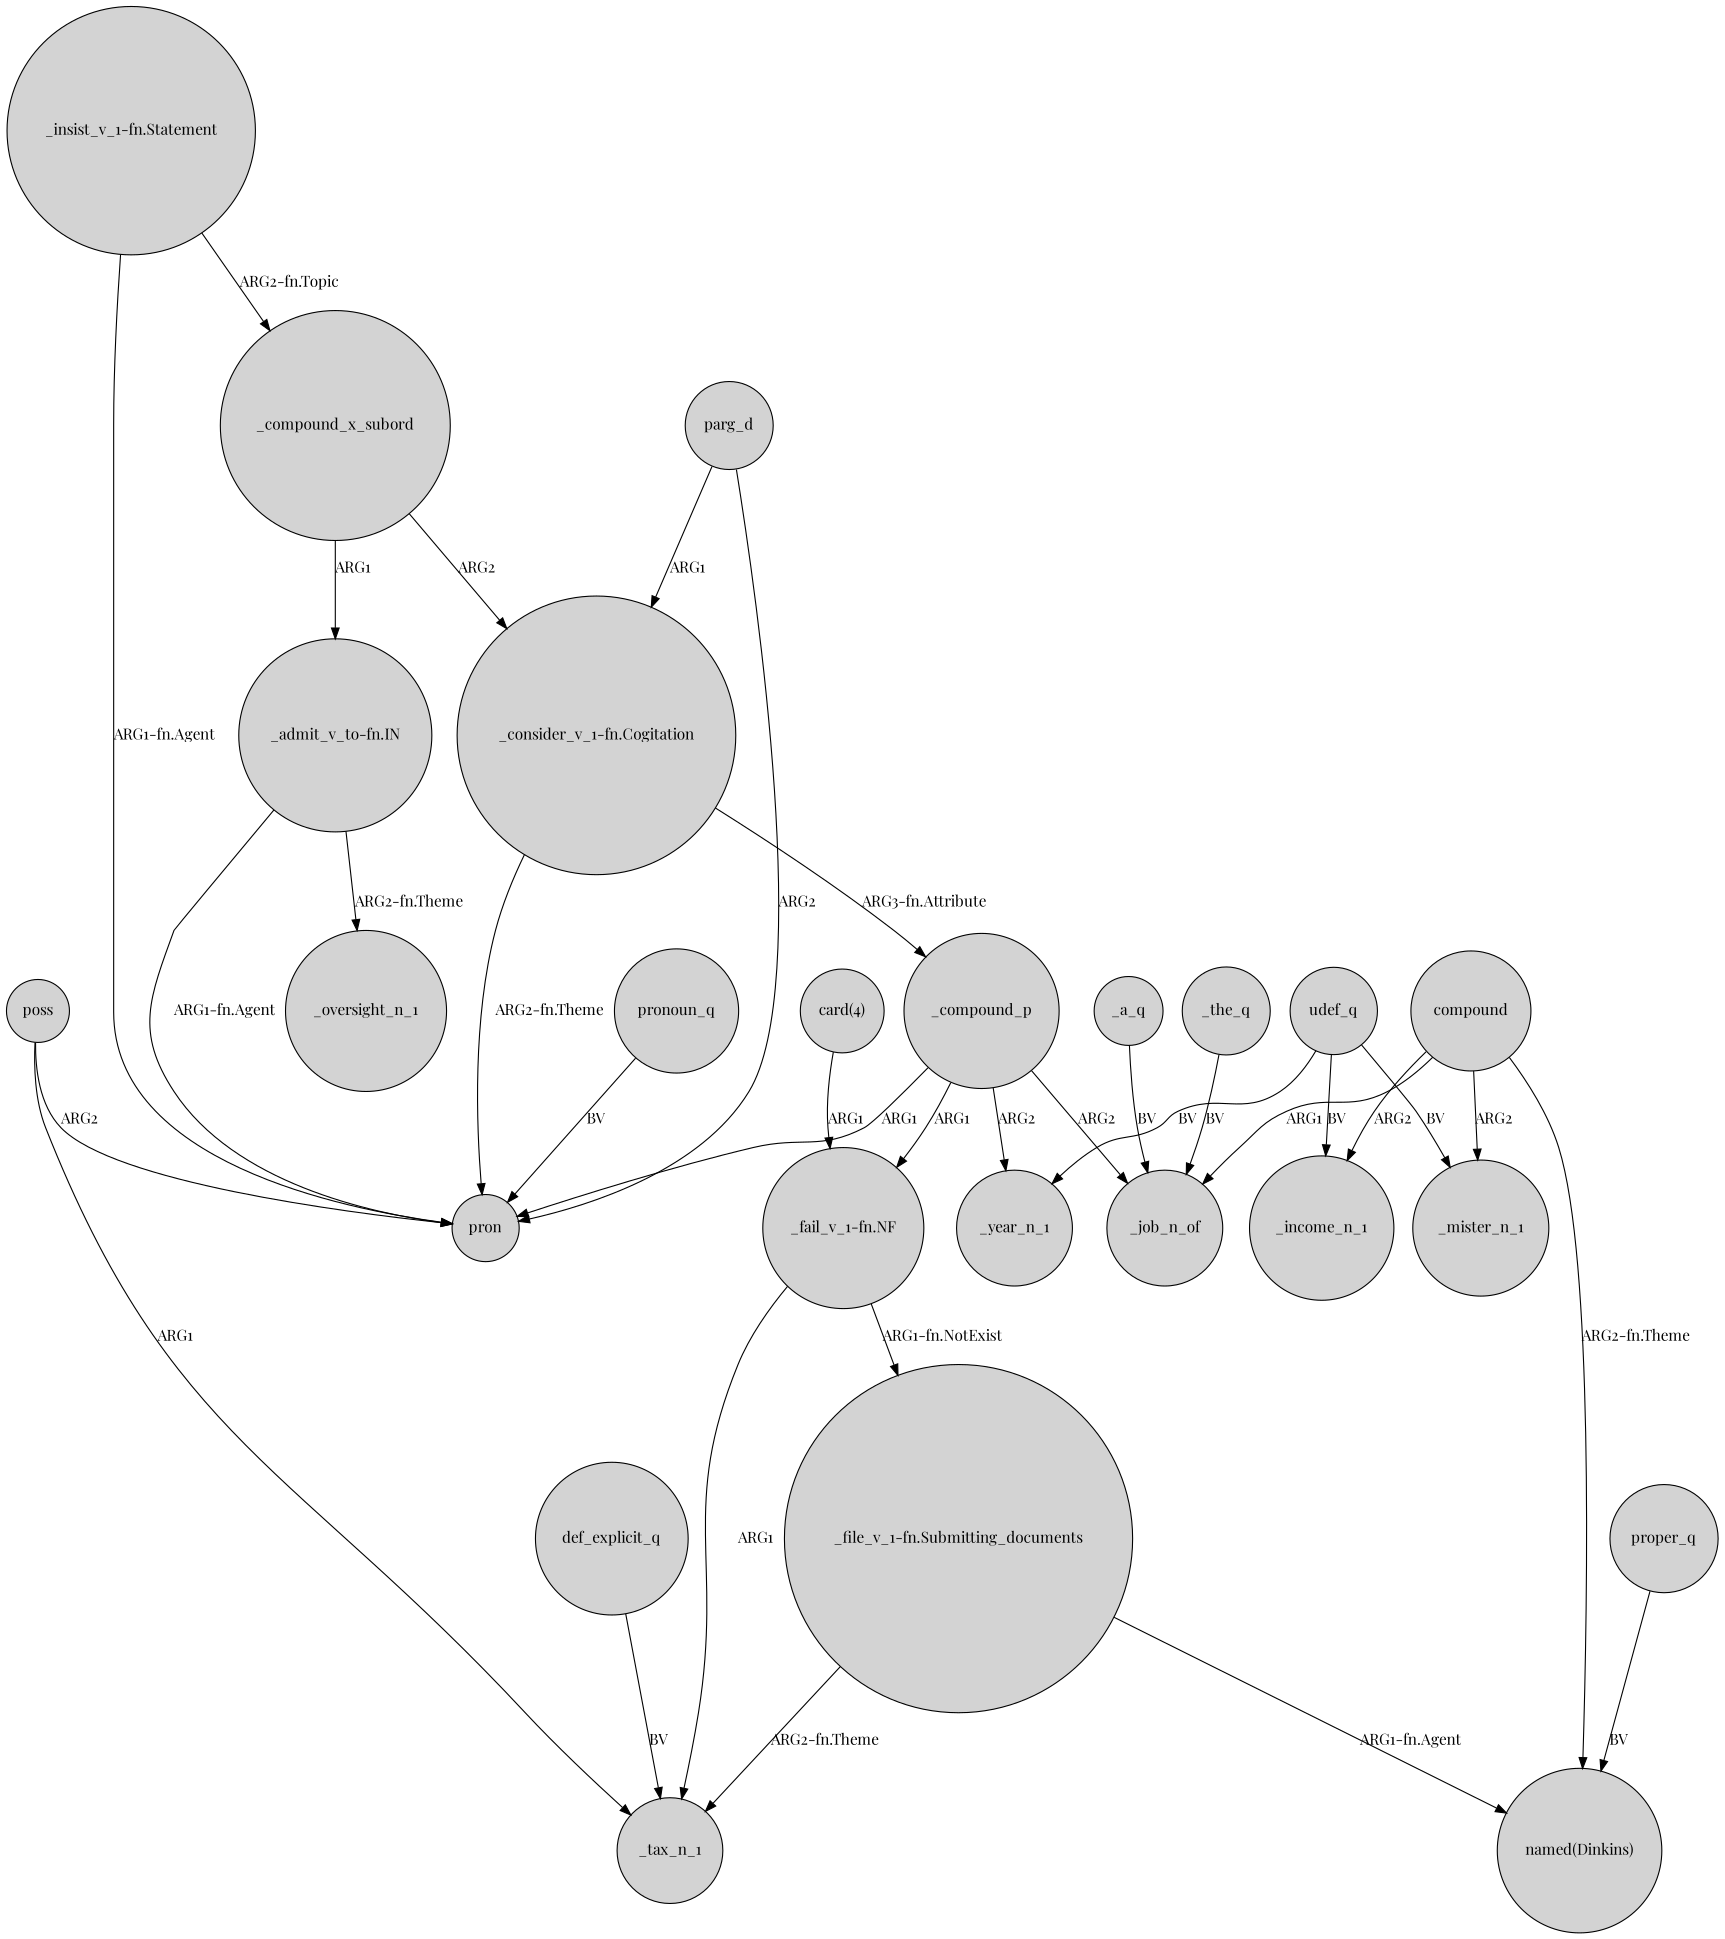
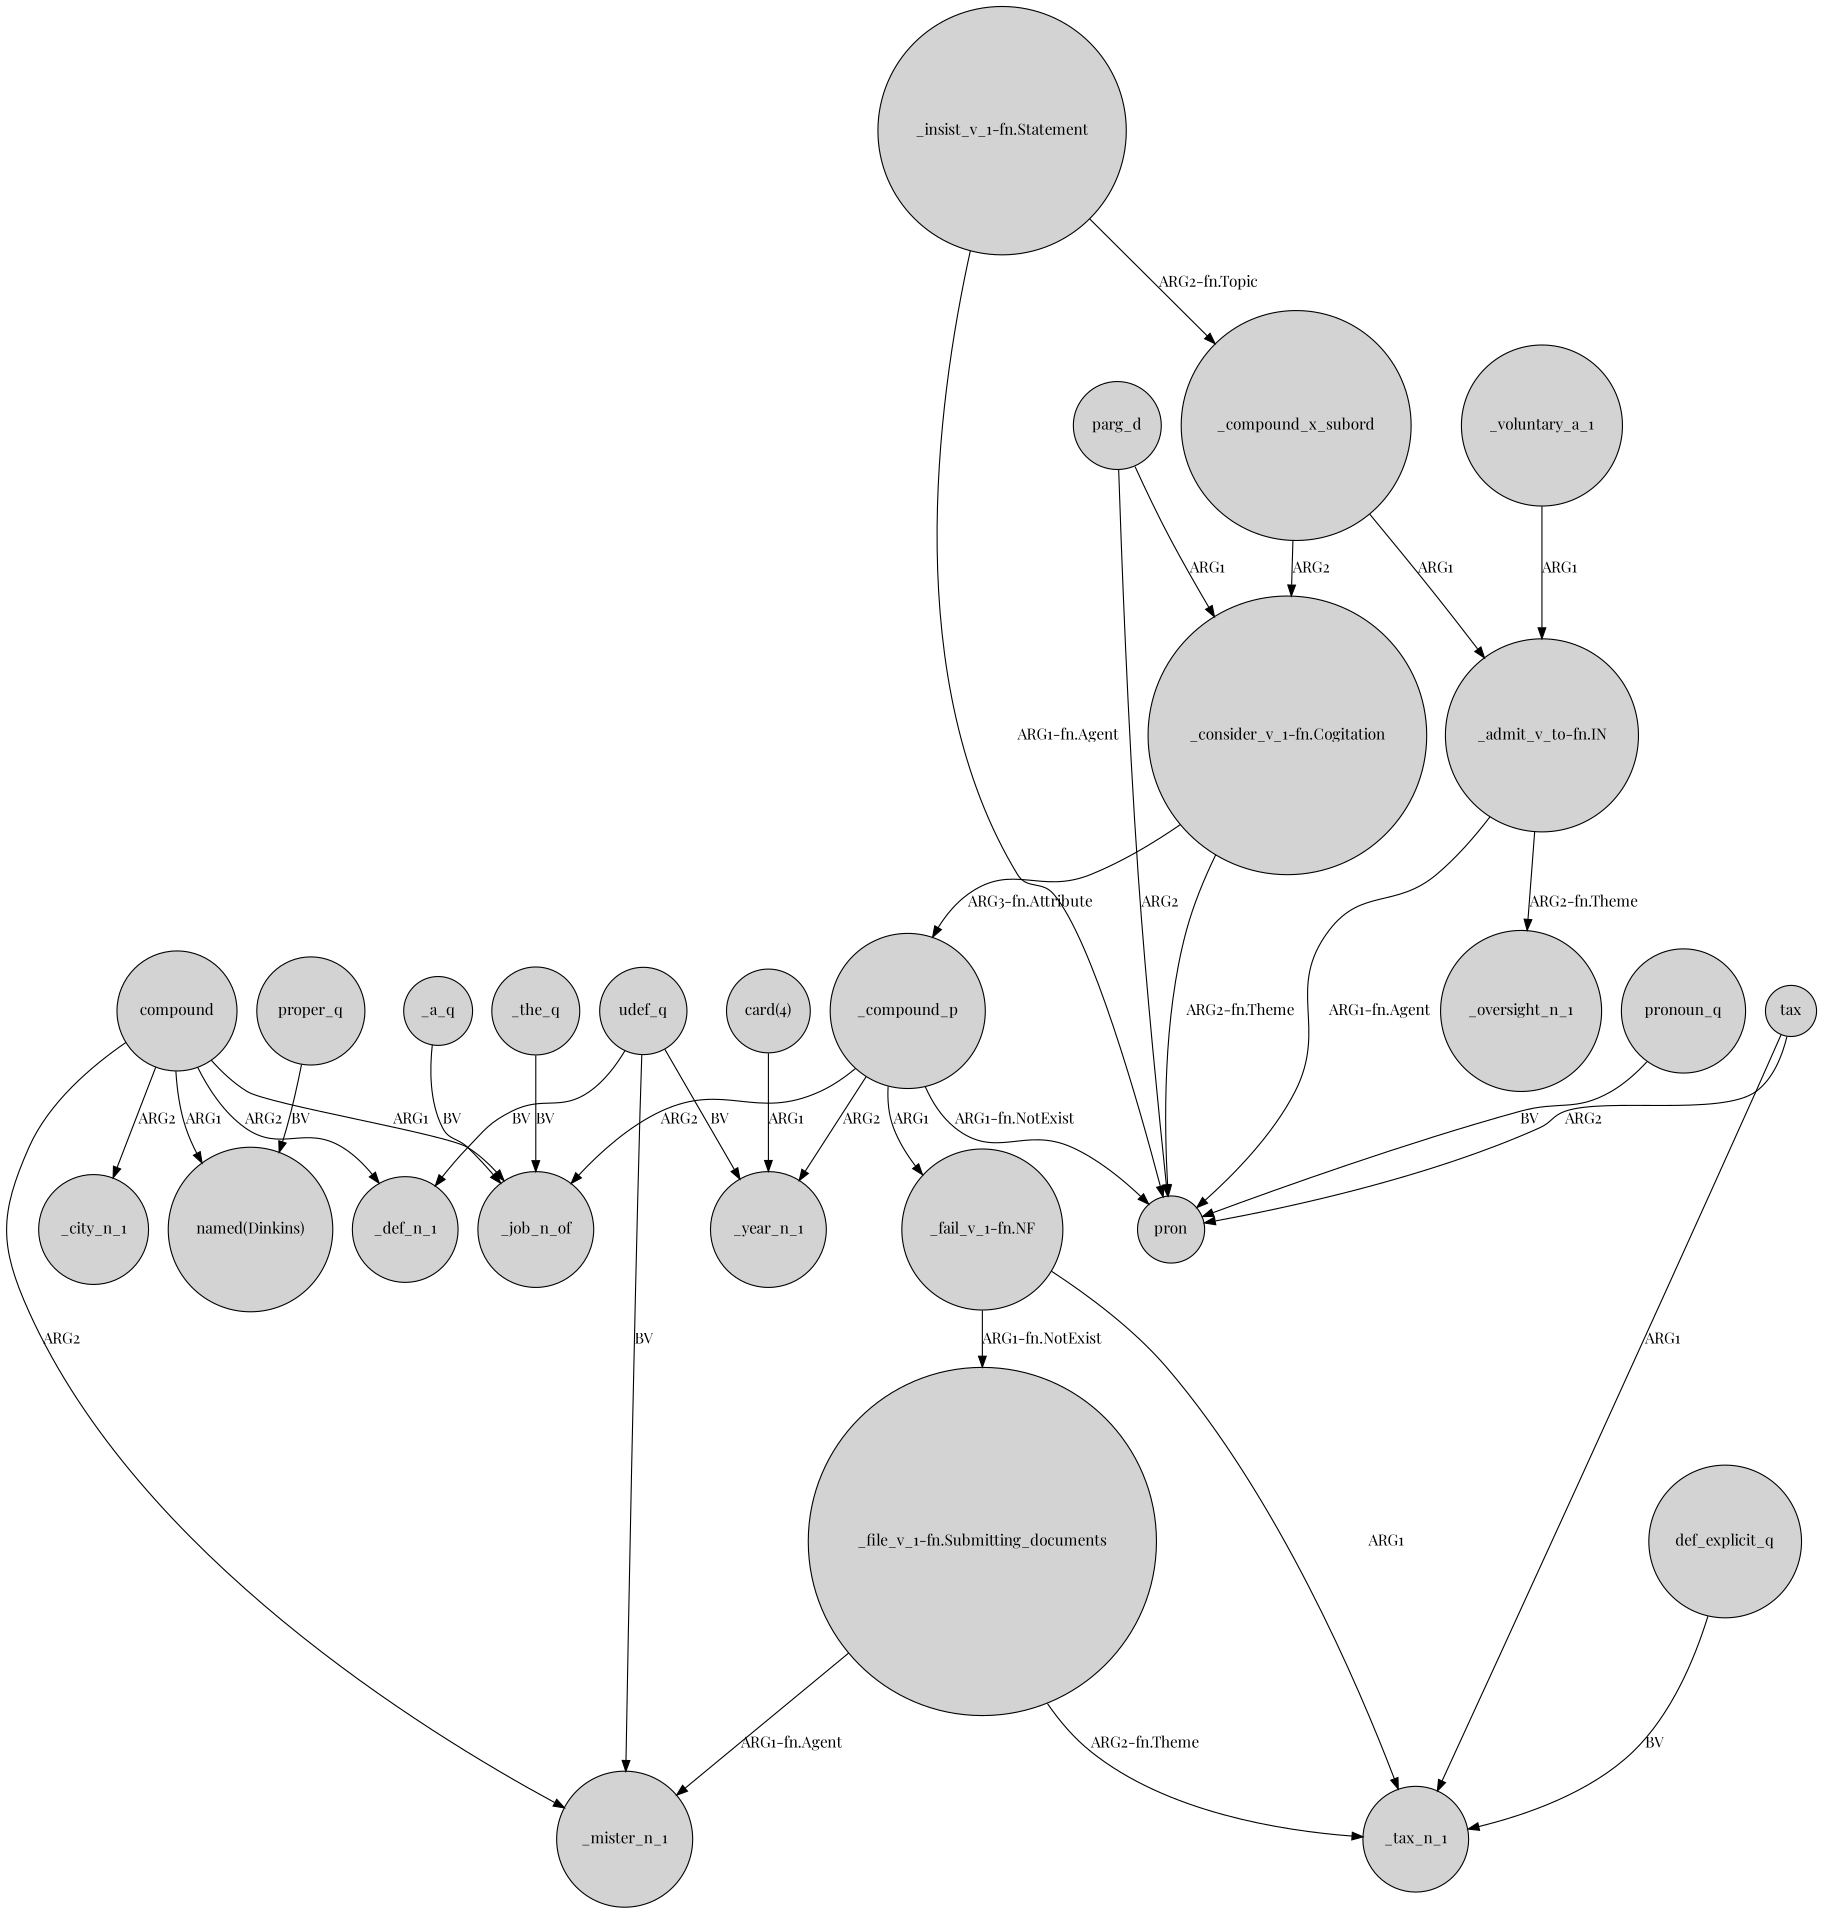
none -> (1542, 426)
(38, 1011) -> (1791, 1011)
(828, 1095) -> (768, 1112)
(900, 1120) -> (1015, 1120)
(1322, 1228) -> (405, 1230)
none -> (94, 1230)
(1636, 1337) -> (204, 1120)
(1305, 1713) -> (767, 1721)
